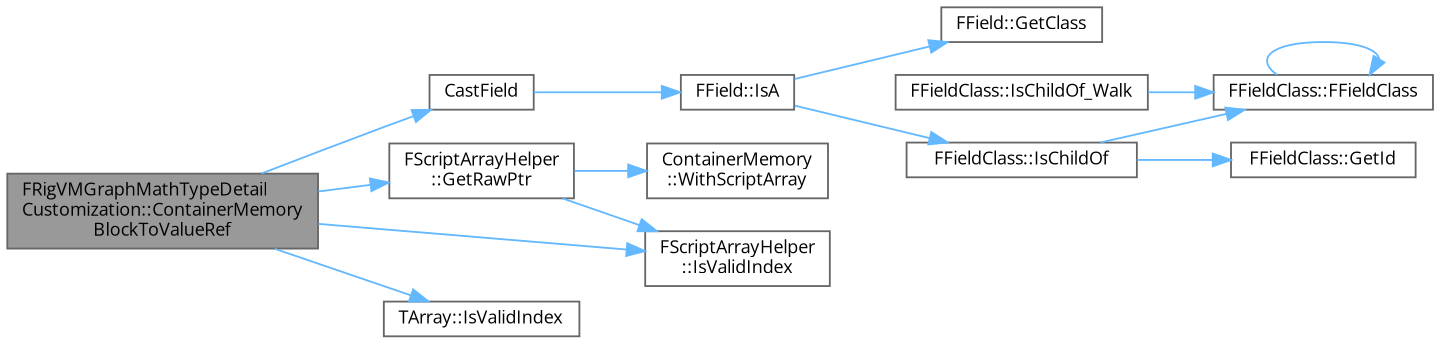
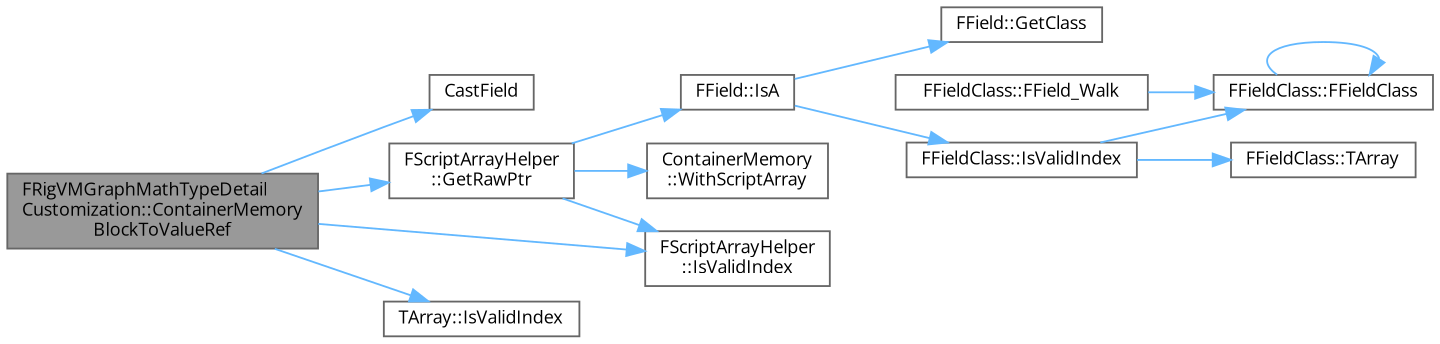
(598, 92) -> (617, 129)
(1022, 92) -> (1022, 92)
(1022, 160) -> (1022, 160)
(1323, 160) -> (1323, 160)
